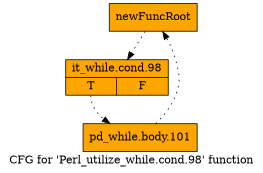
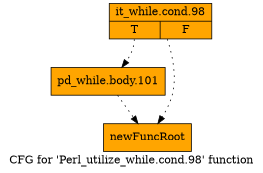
(138, 42) -> (174, 79)
